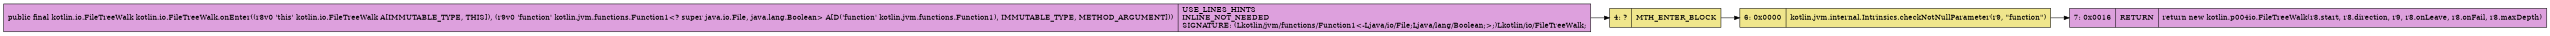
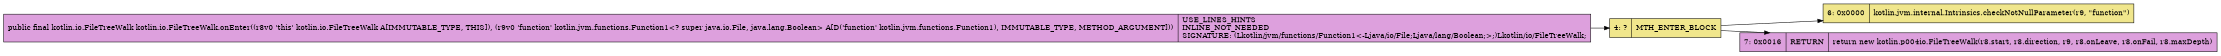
(2057, 18) -> (1743, 32)
